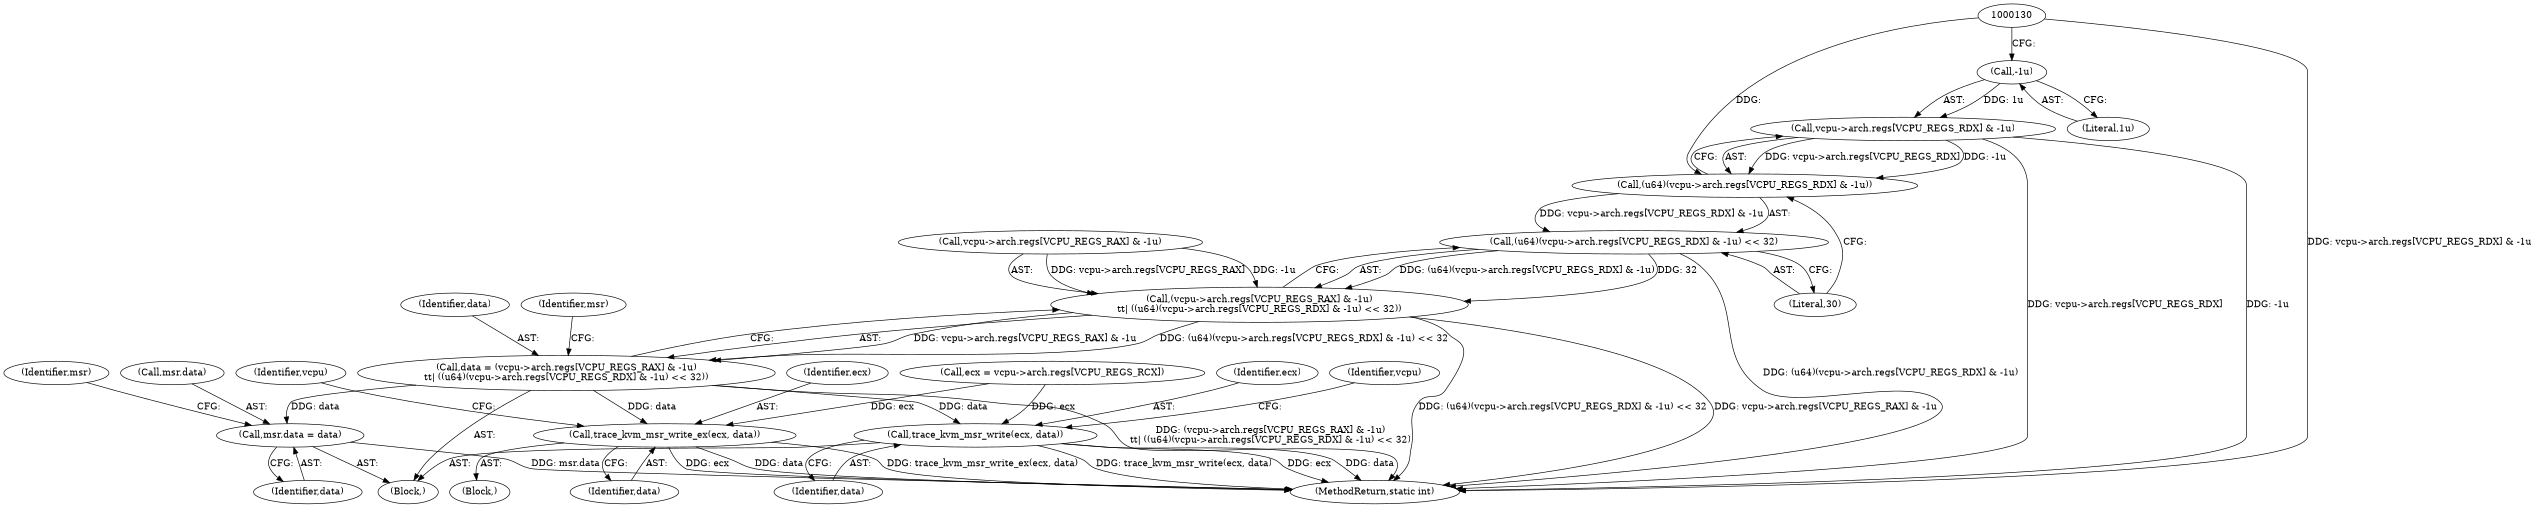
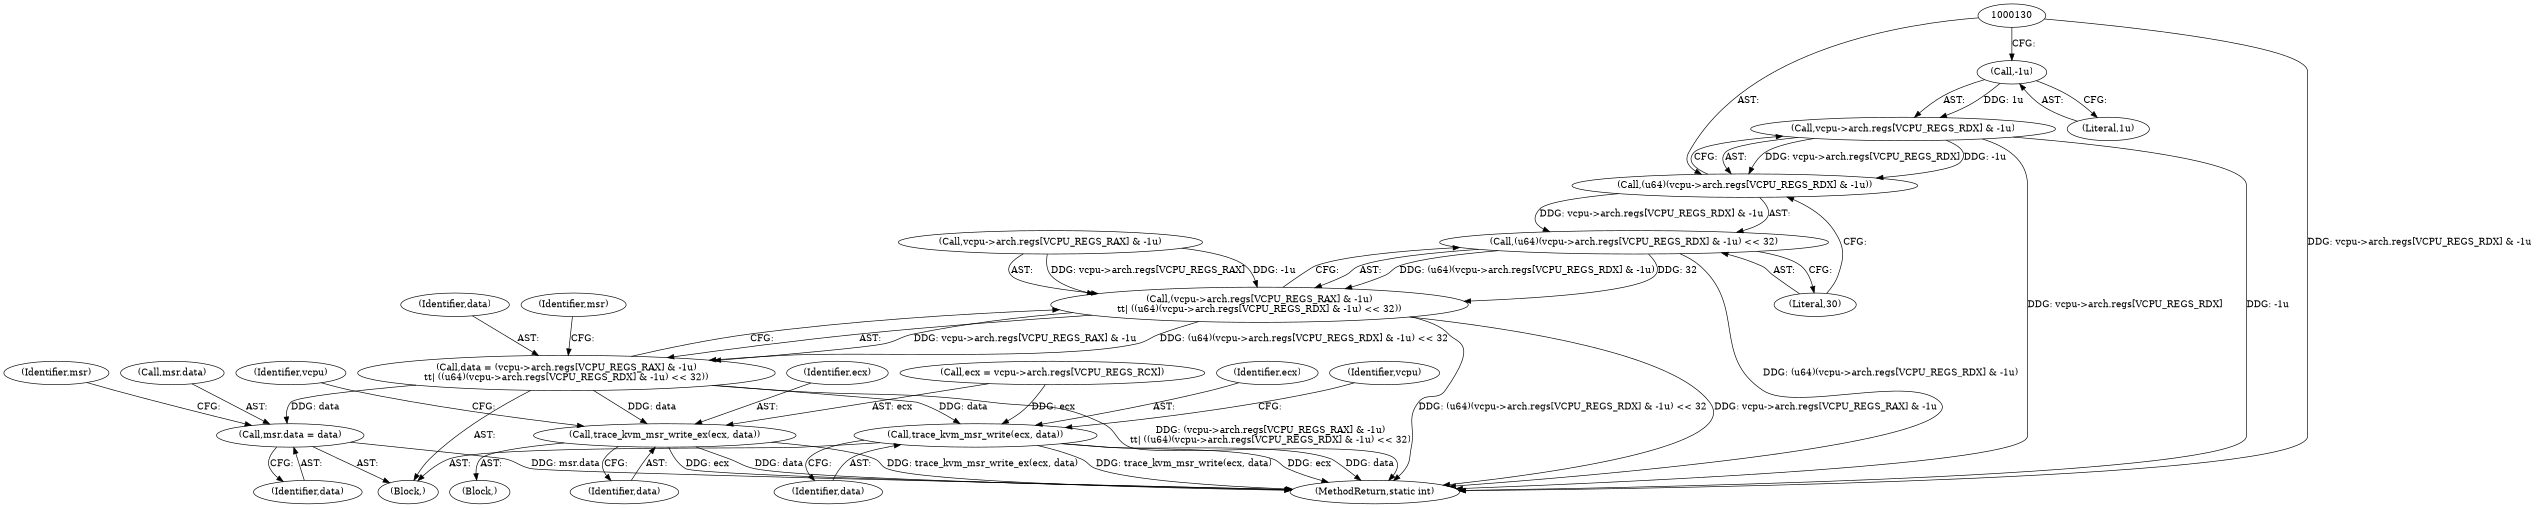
(1750, 101) -> (1750, 101)
(892, 407) -> (892, 407)
